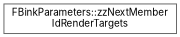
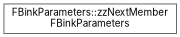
(90, 19) -> (90, 19)
